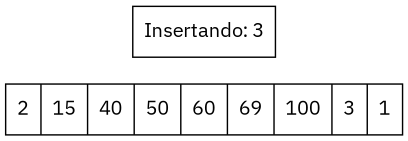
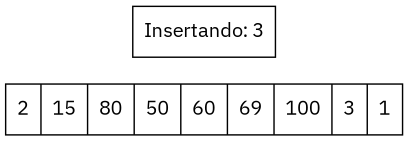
(111, 109) -> (111, 109)
